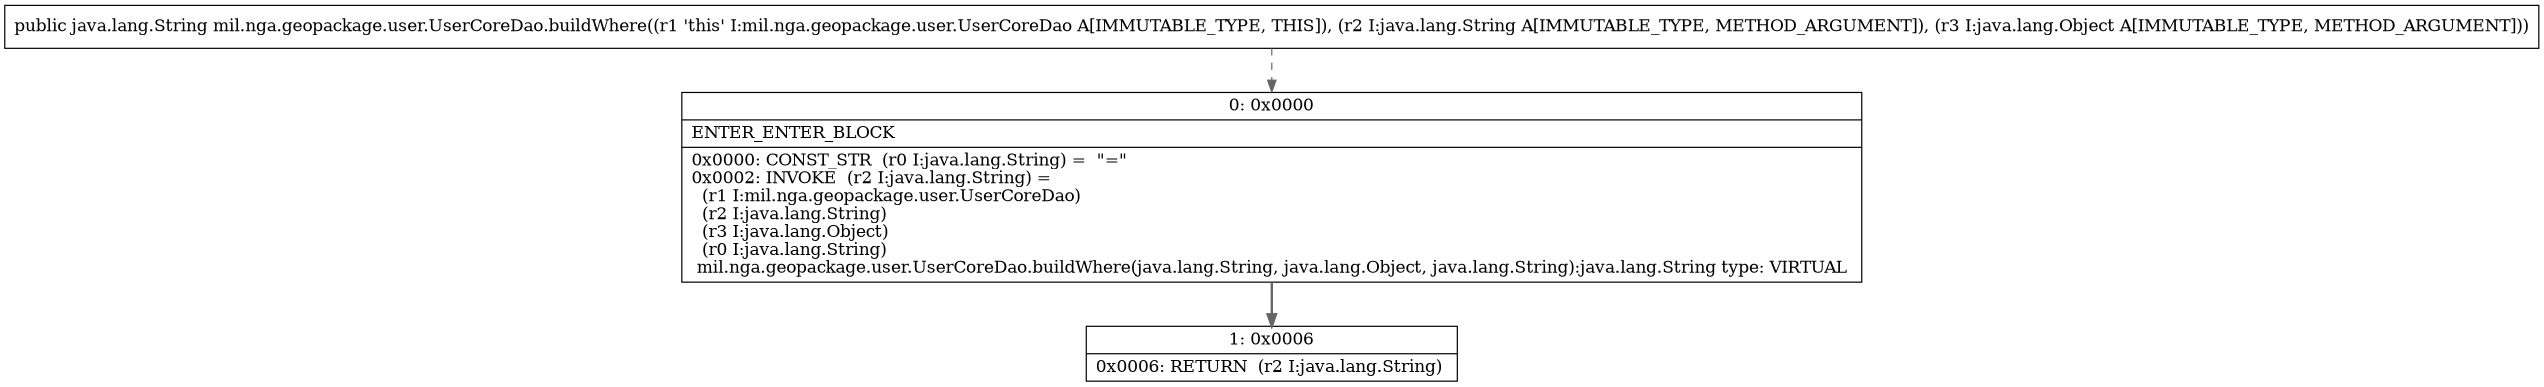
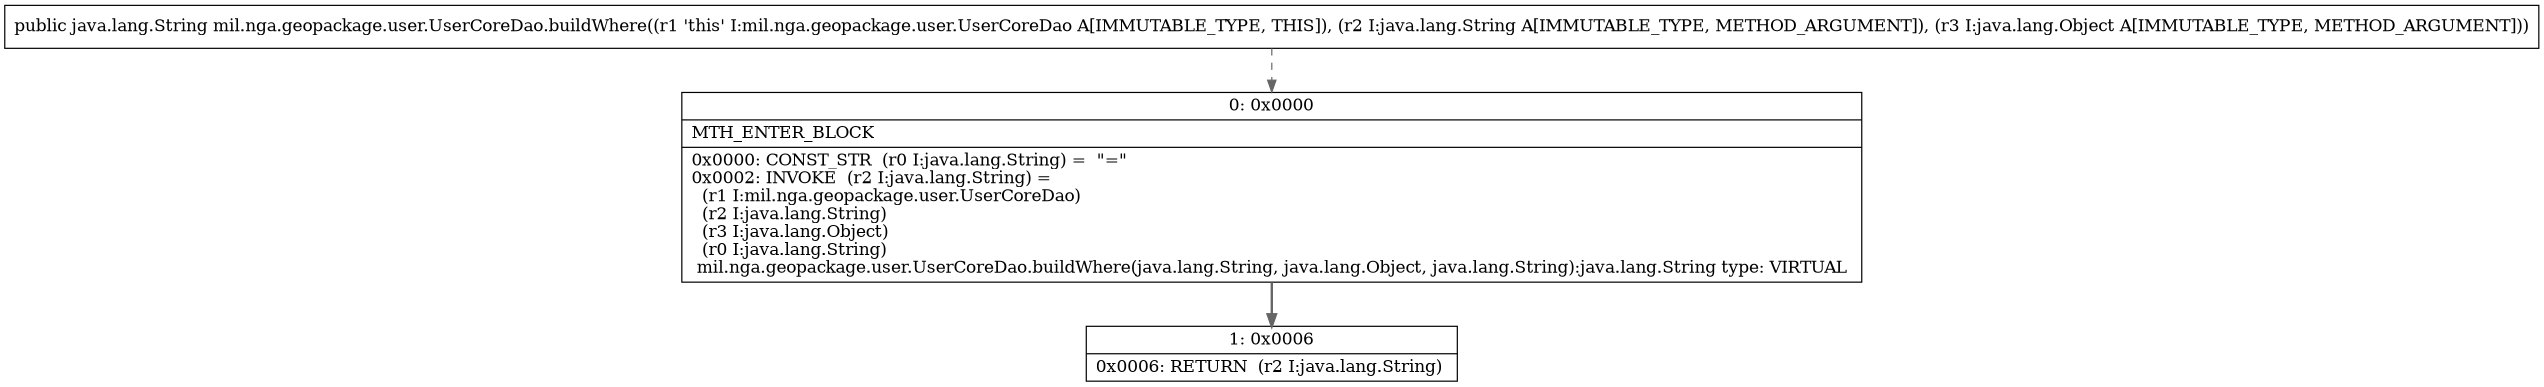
(793, 133) -> (783, 133)
